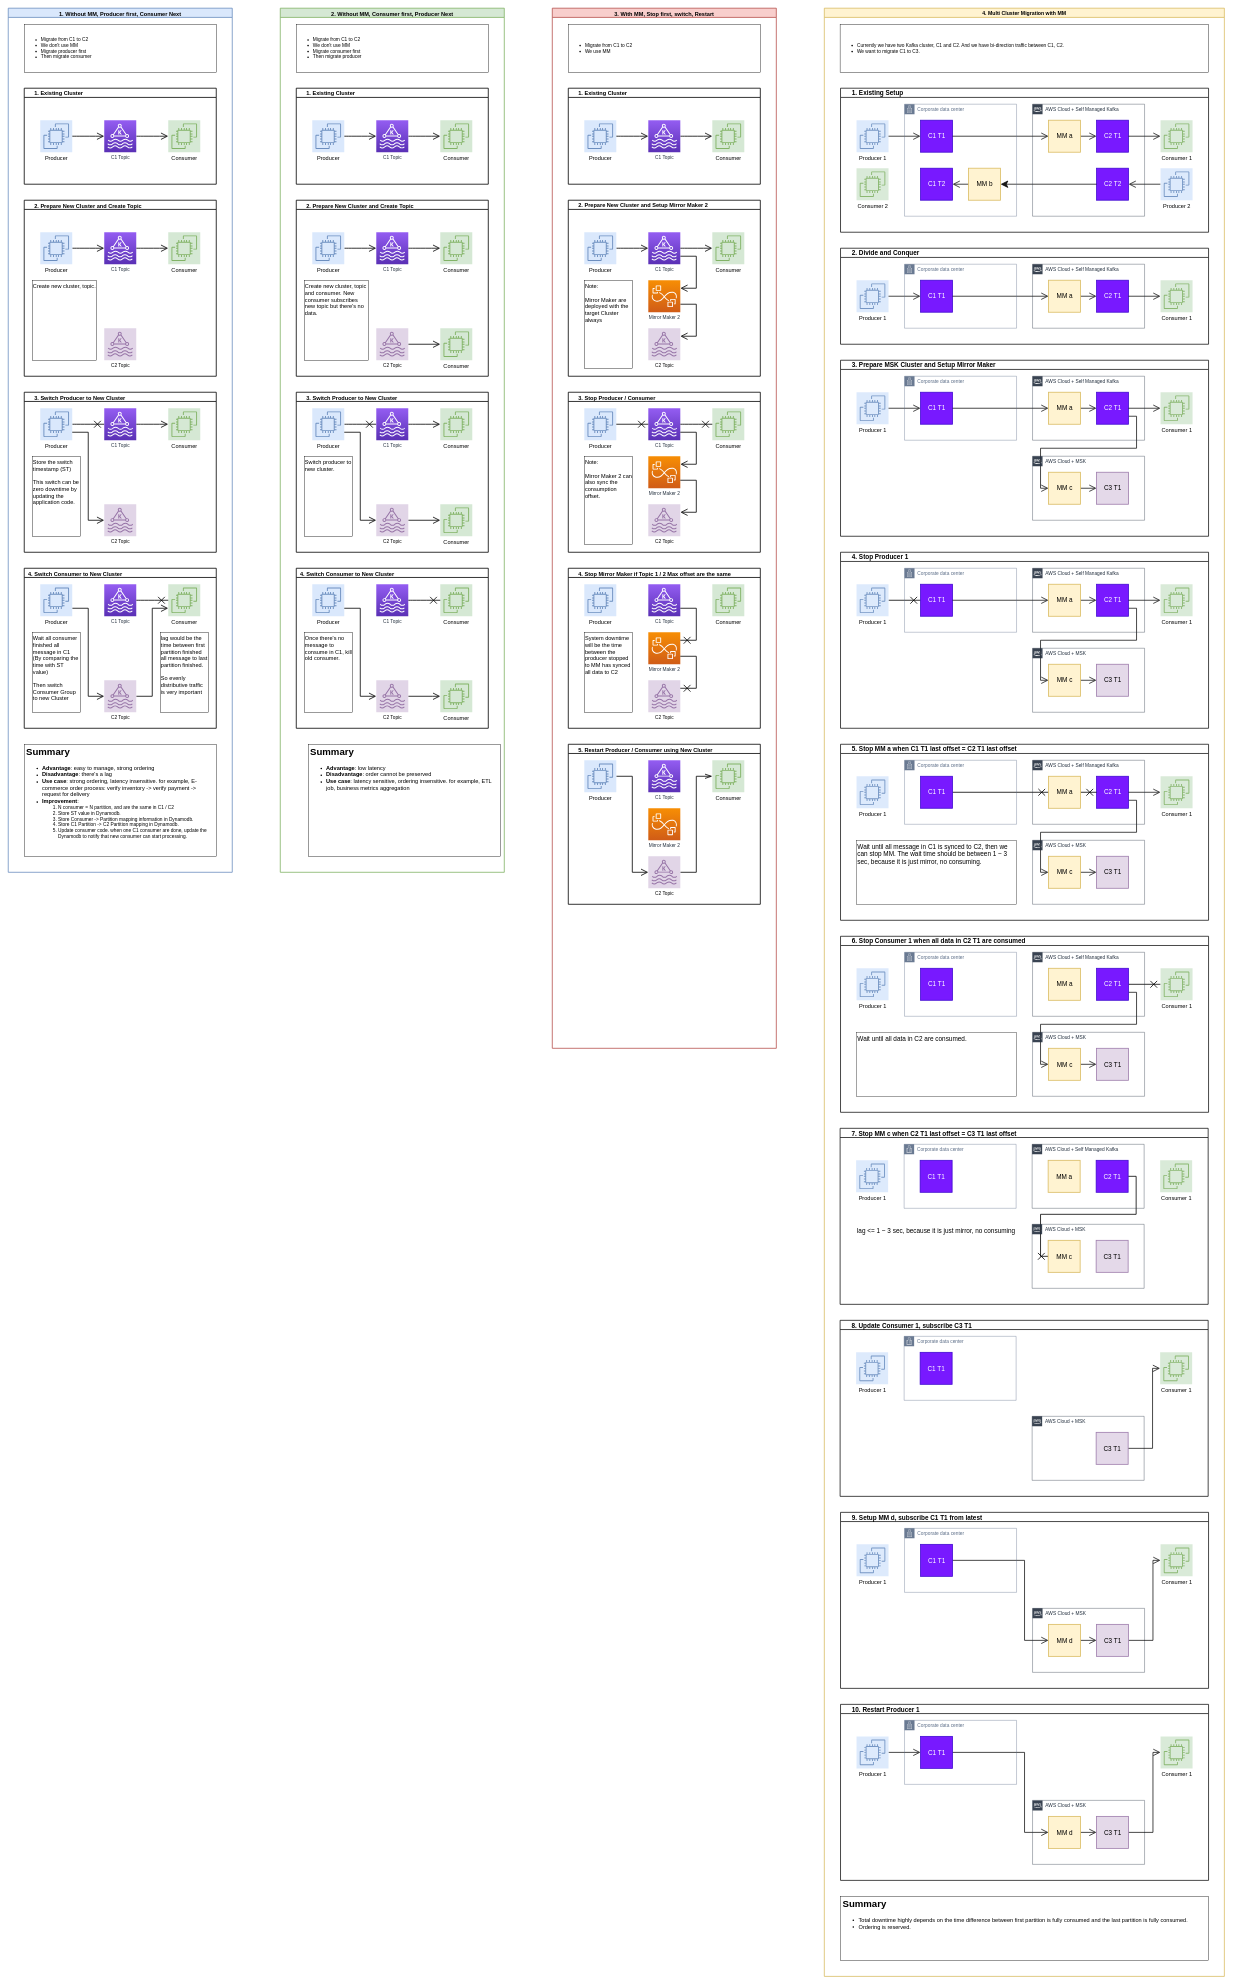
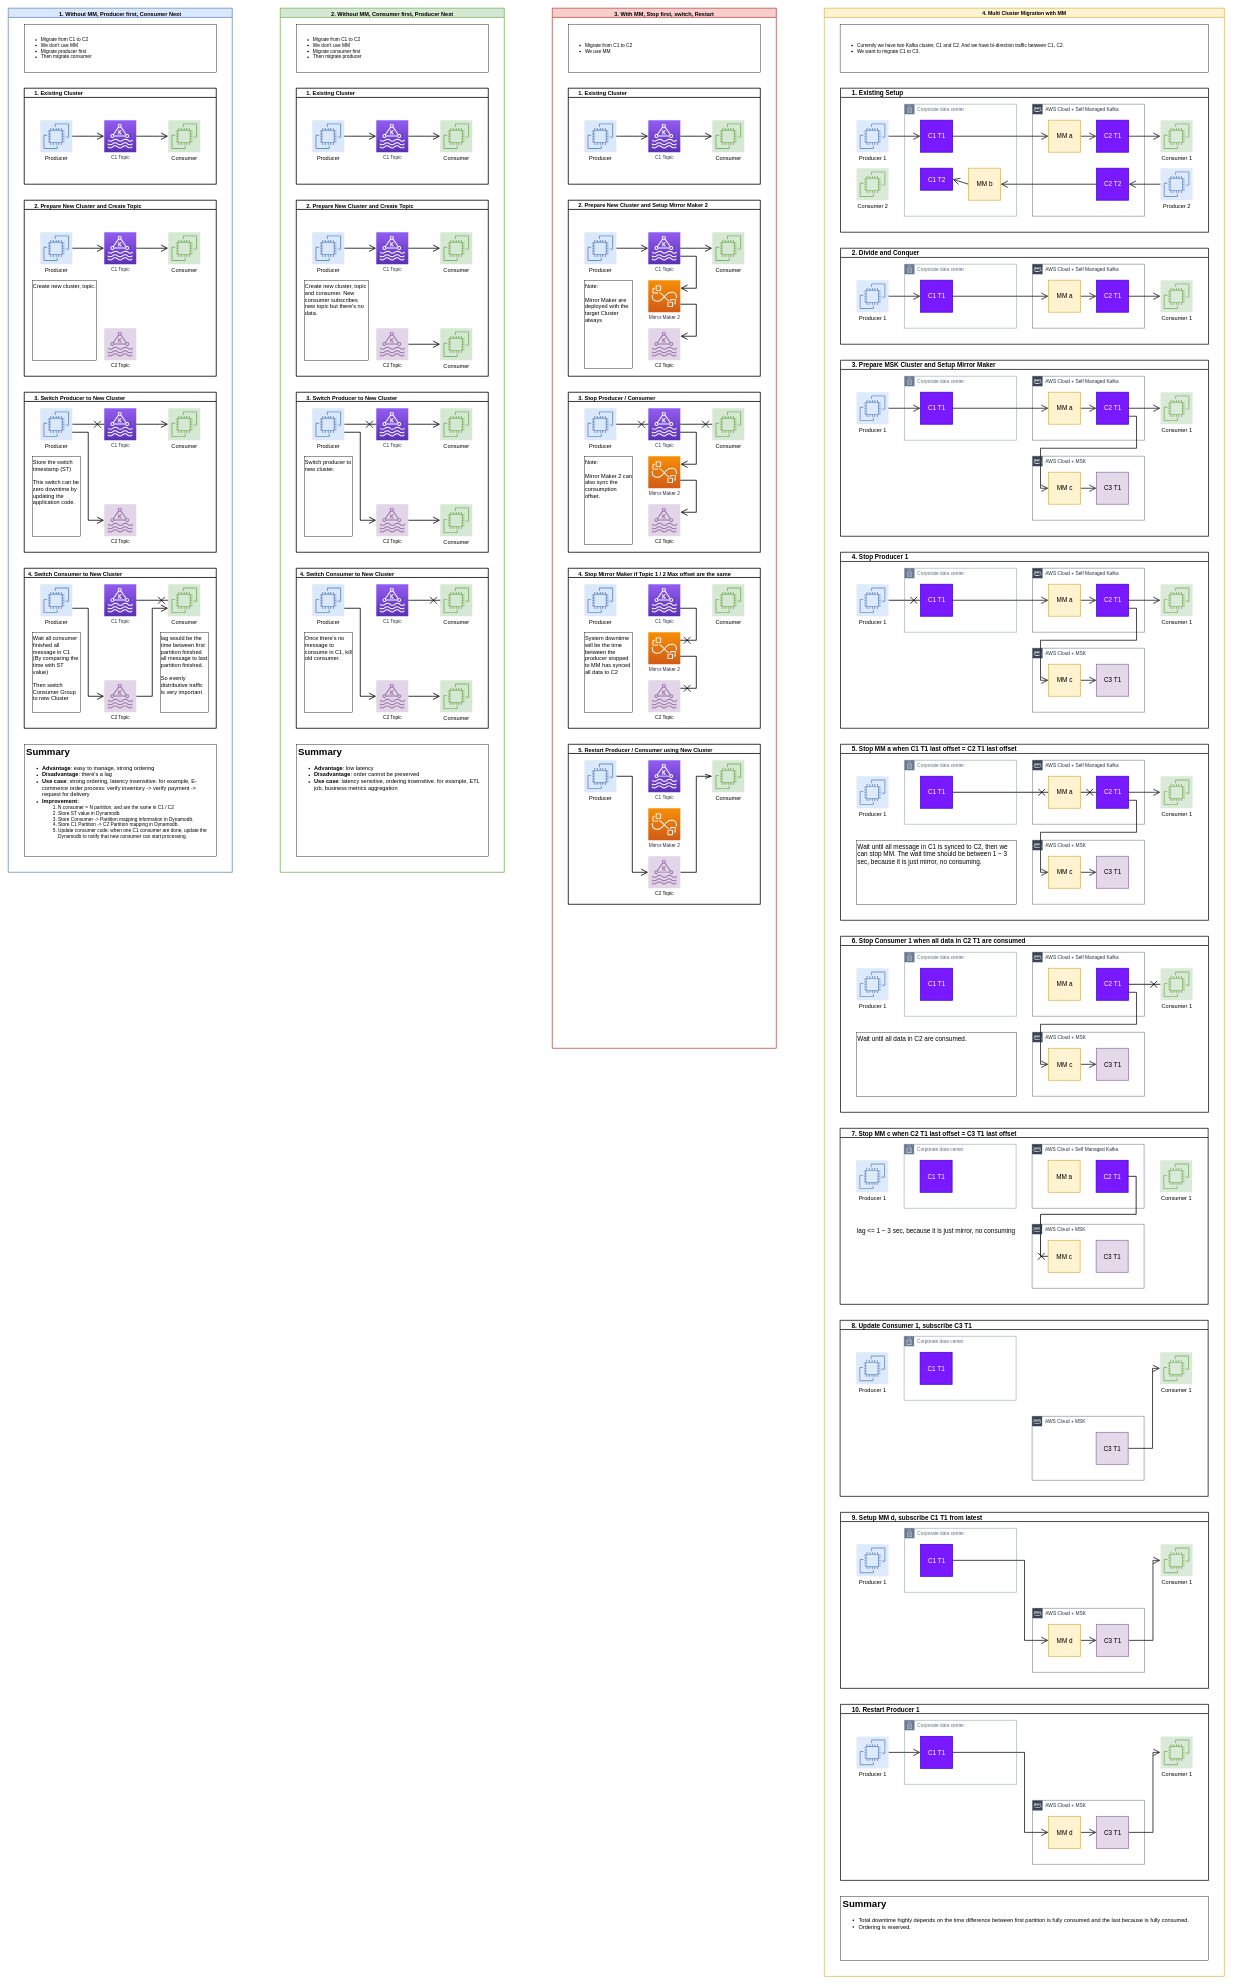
(936, 184) -> (936, 179)
(1008, 184) -> (1006, 184)
(404, 800) -> (392, 800)
(1001, 1901) -> (1000, 1901)
